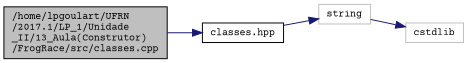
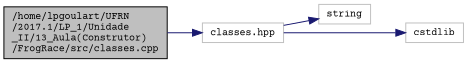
(383, 22) -> (340, 33)
(243, 33) -> (243, 33)
